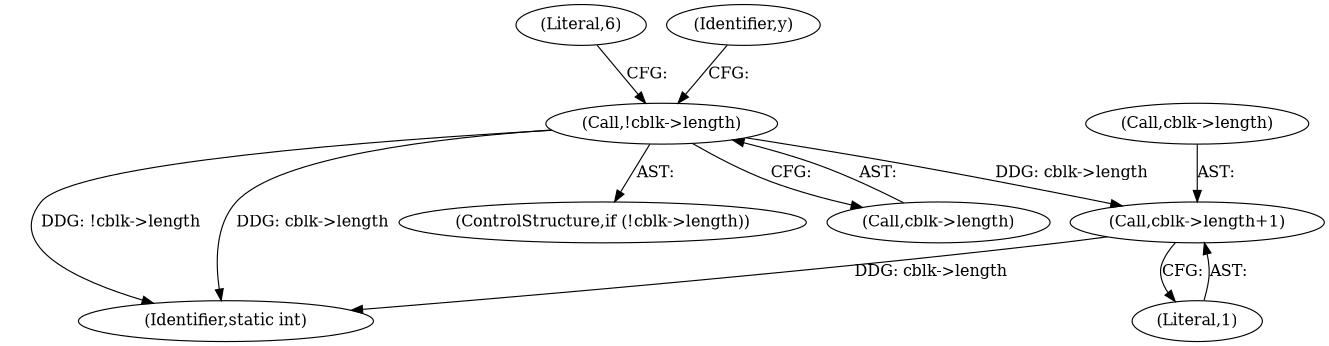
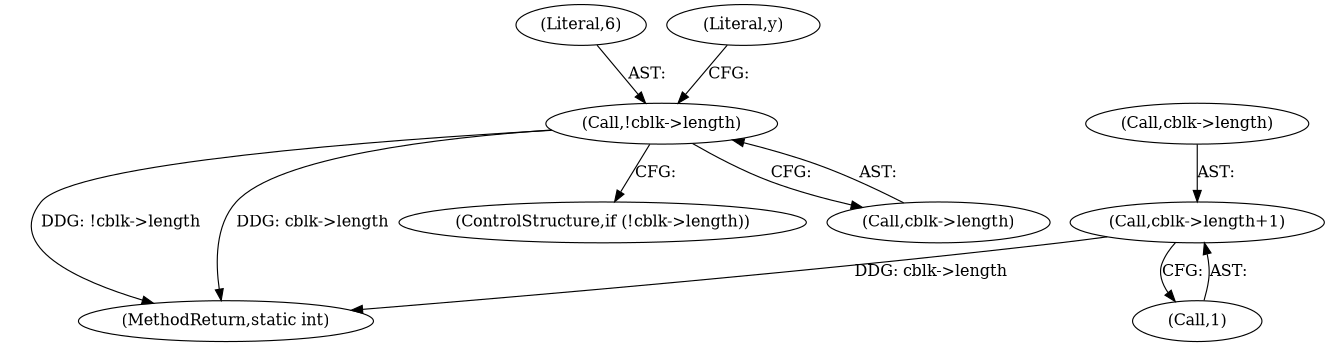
(743, 25) -> (743, 25)
(650, 74) -> (650, 74)
(929, 169) -> none
(658, 173) -> (658, 173)
(226, 321) -> (226, 321)
(1197, 321) -> (1197, 321)
